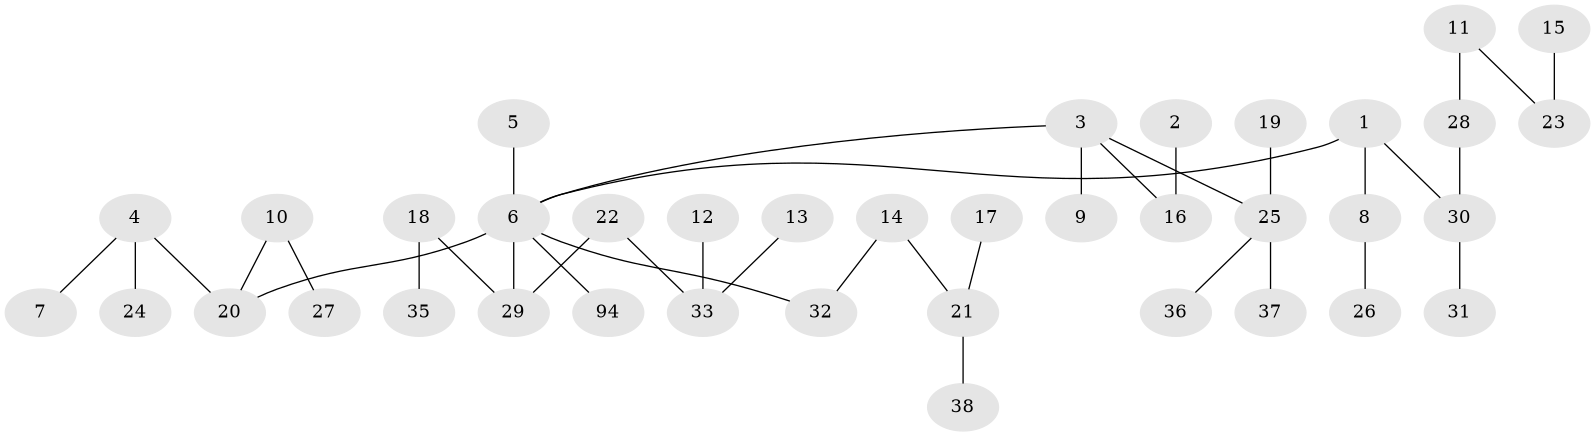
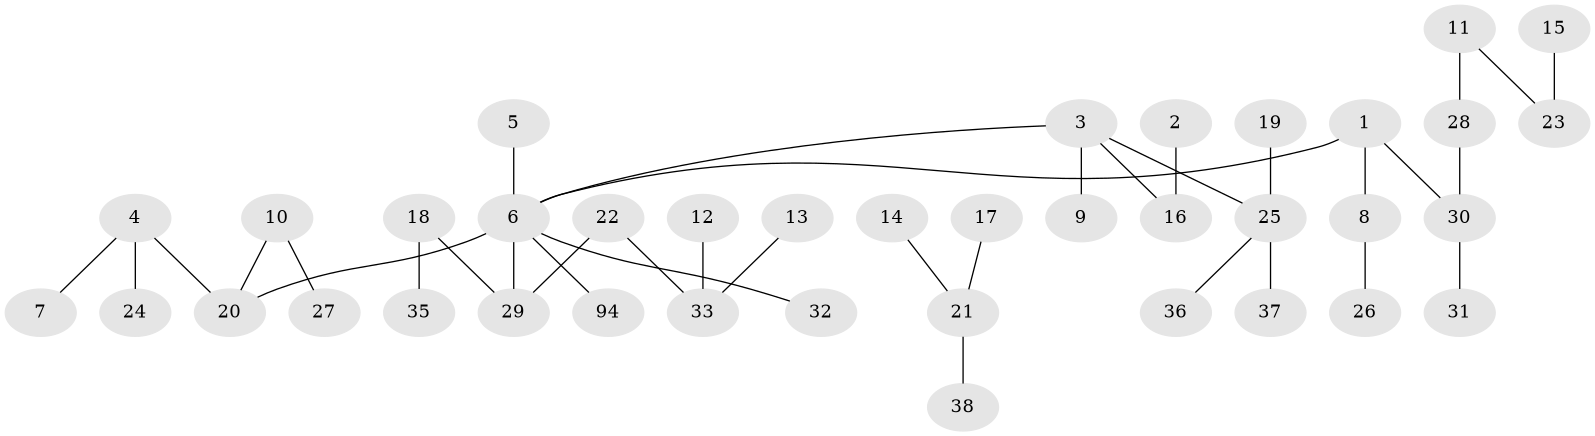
(857, 265) -> none
